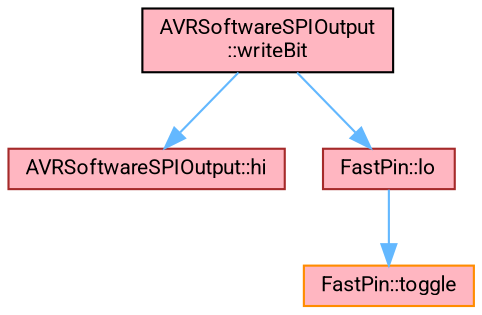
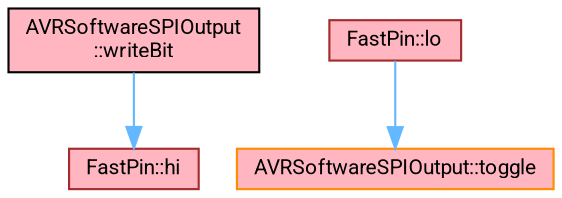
(326, 103) -> none
(147, 169) -> (134, 169)
(389, 286) -> (395, 169)
